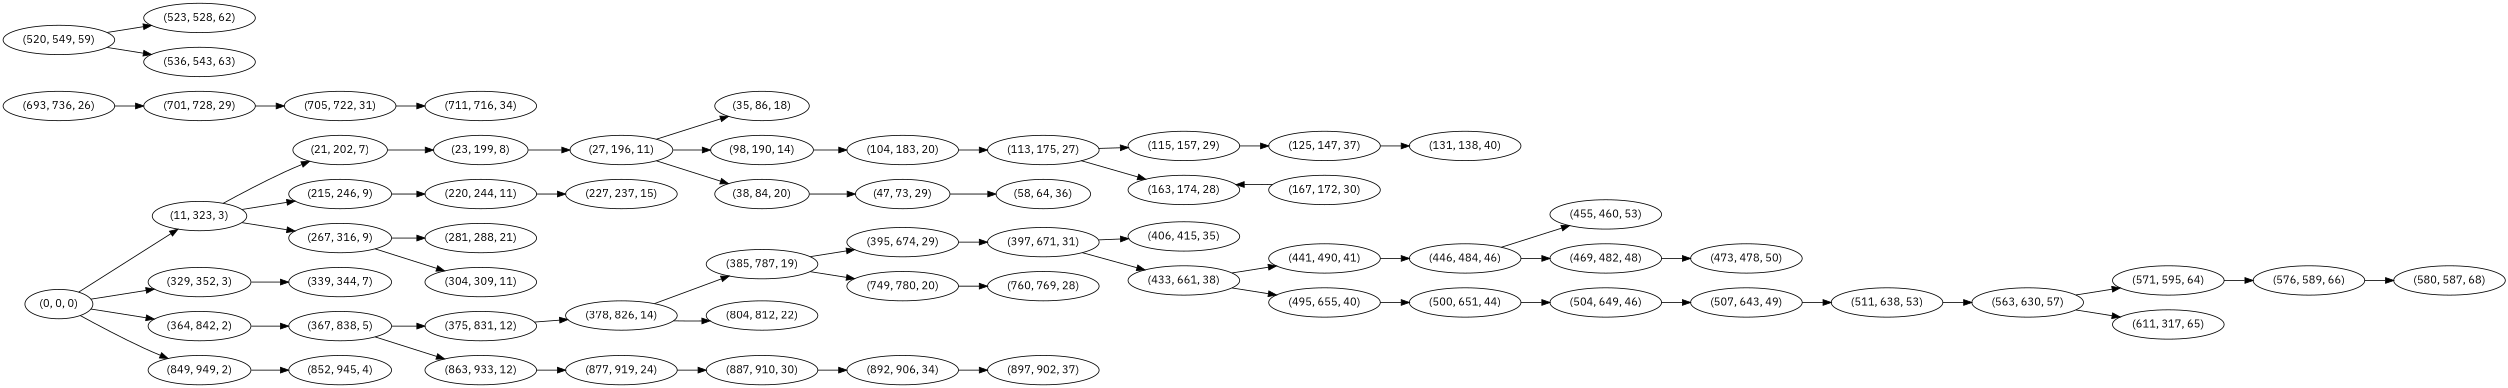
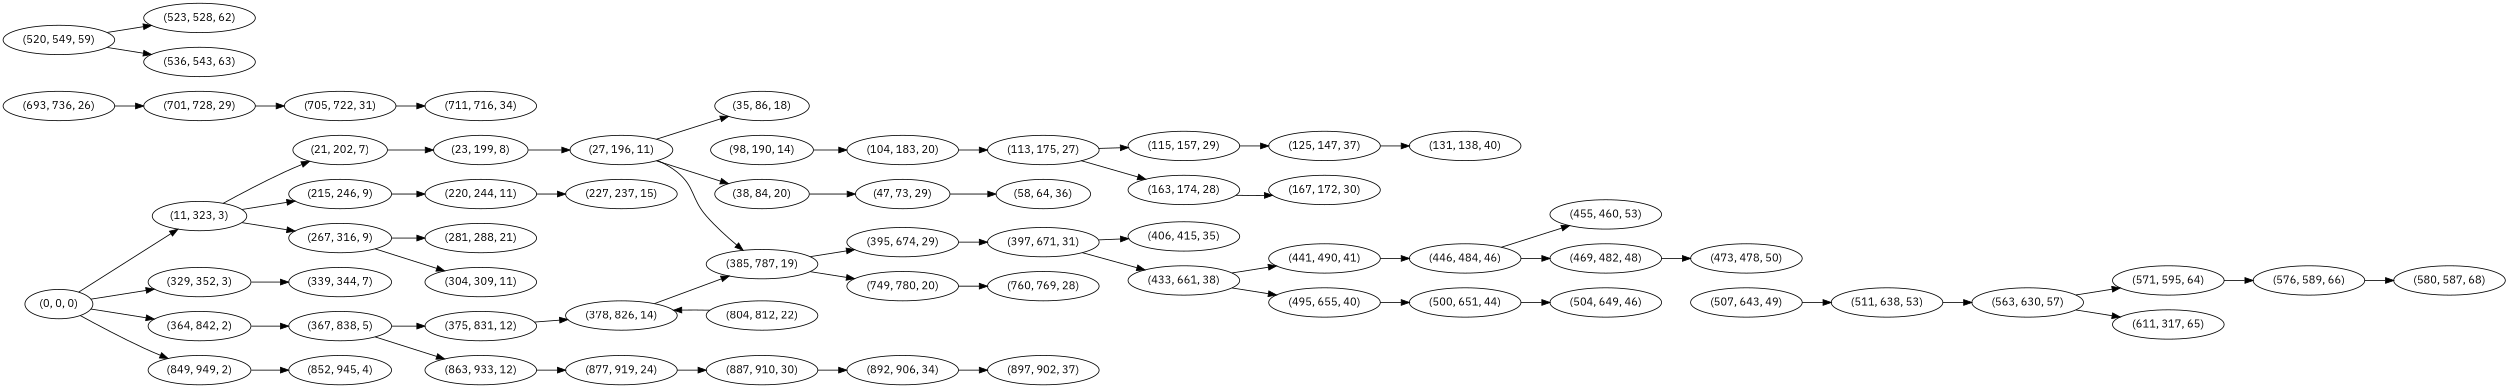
(688, 150) -> (697, 202)
(1258, 184) -> (1250, 195)
(1672, 302) -> none
(688, 321) -> (696, 310)
